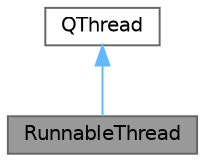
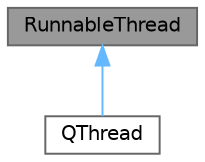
(102, 91) -> (102, 91)
